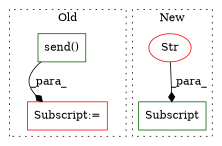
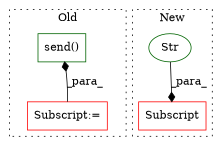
(170, 48) -> (170, 48)
(30, 77) -> (67, 87)
(172, 116) -> (172, 116)
